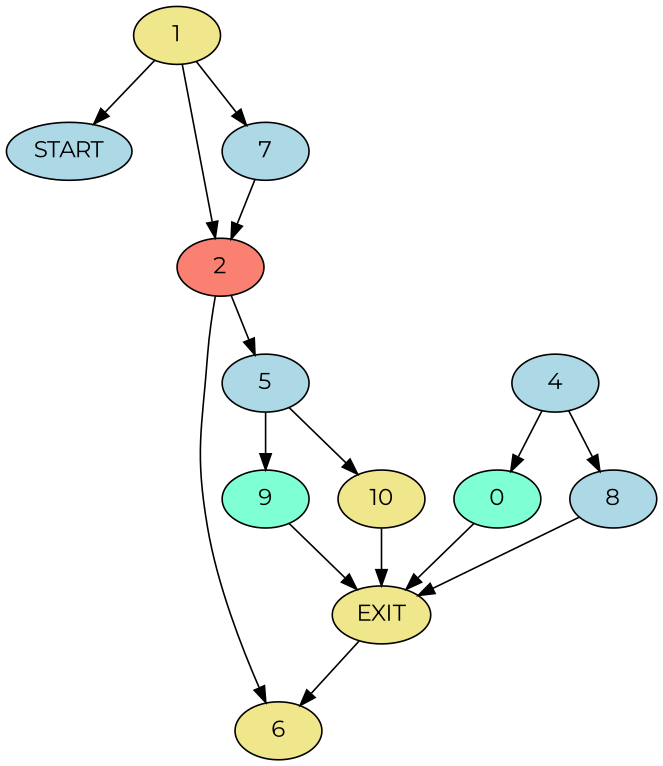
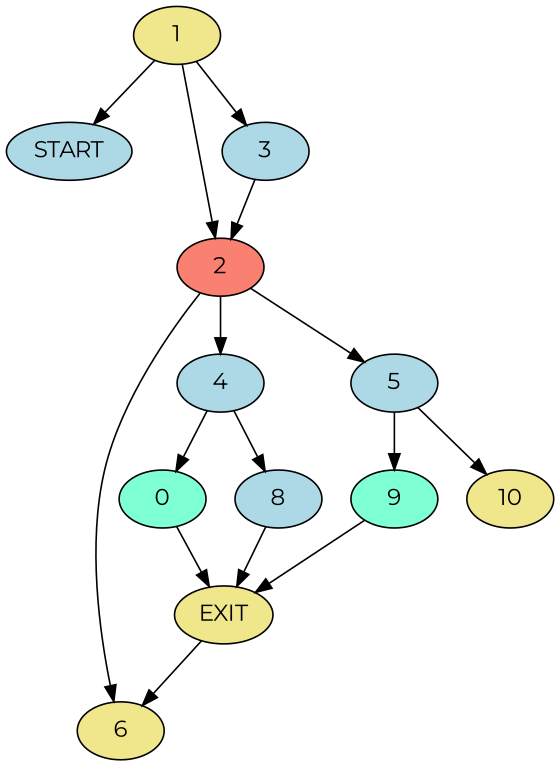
(266, 151) -> (266, 151)
none -> (221, 317)
(382, 549) -> none
